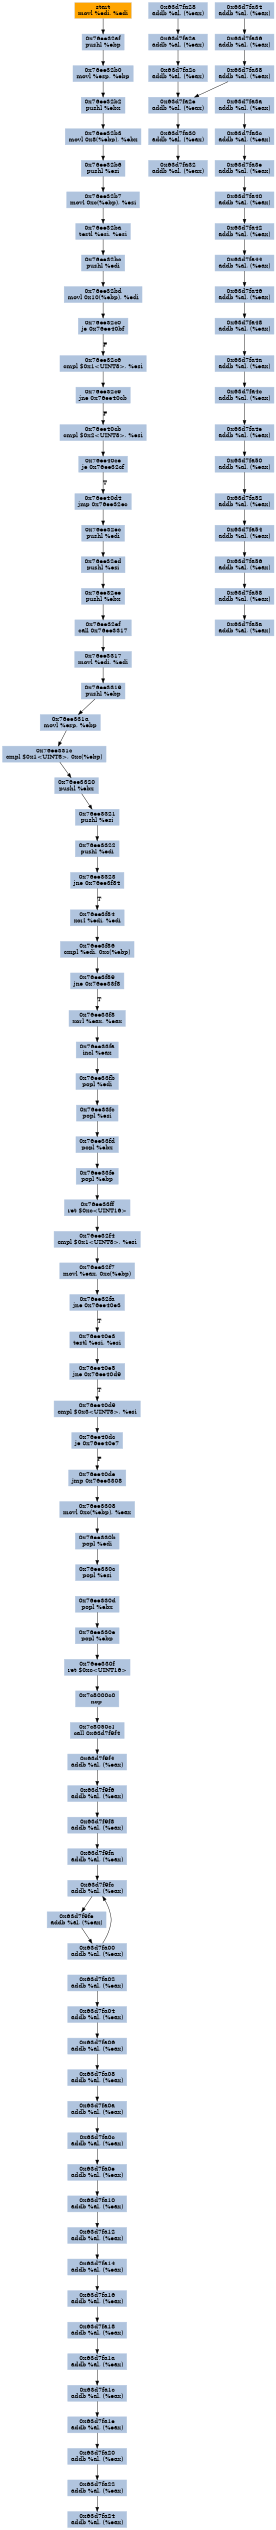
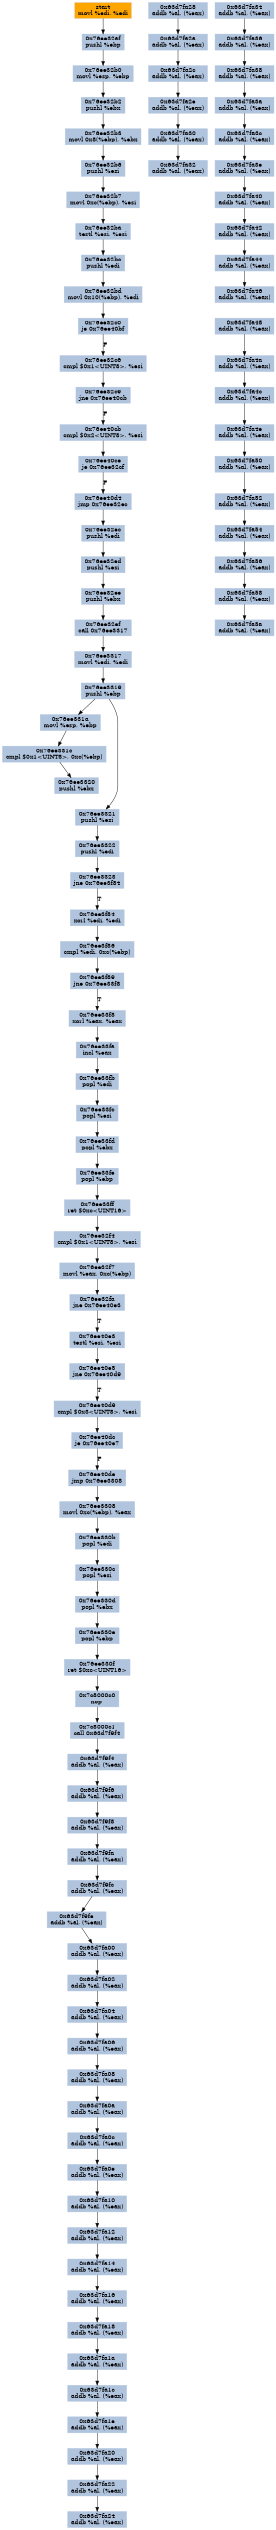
(213, 89) -> (245, 87)
(245, 308) -> none
(105, 483) -> (105, 483)
(86, 800) -> (118, 753)
none -> (97, 1586)
(97, 1730) -> (97, 1730)
(111, 1922) -> (97, 1965)
